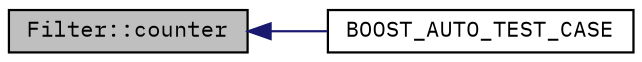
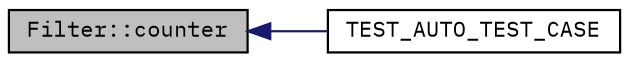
(481, 31) -> (474, 31)
